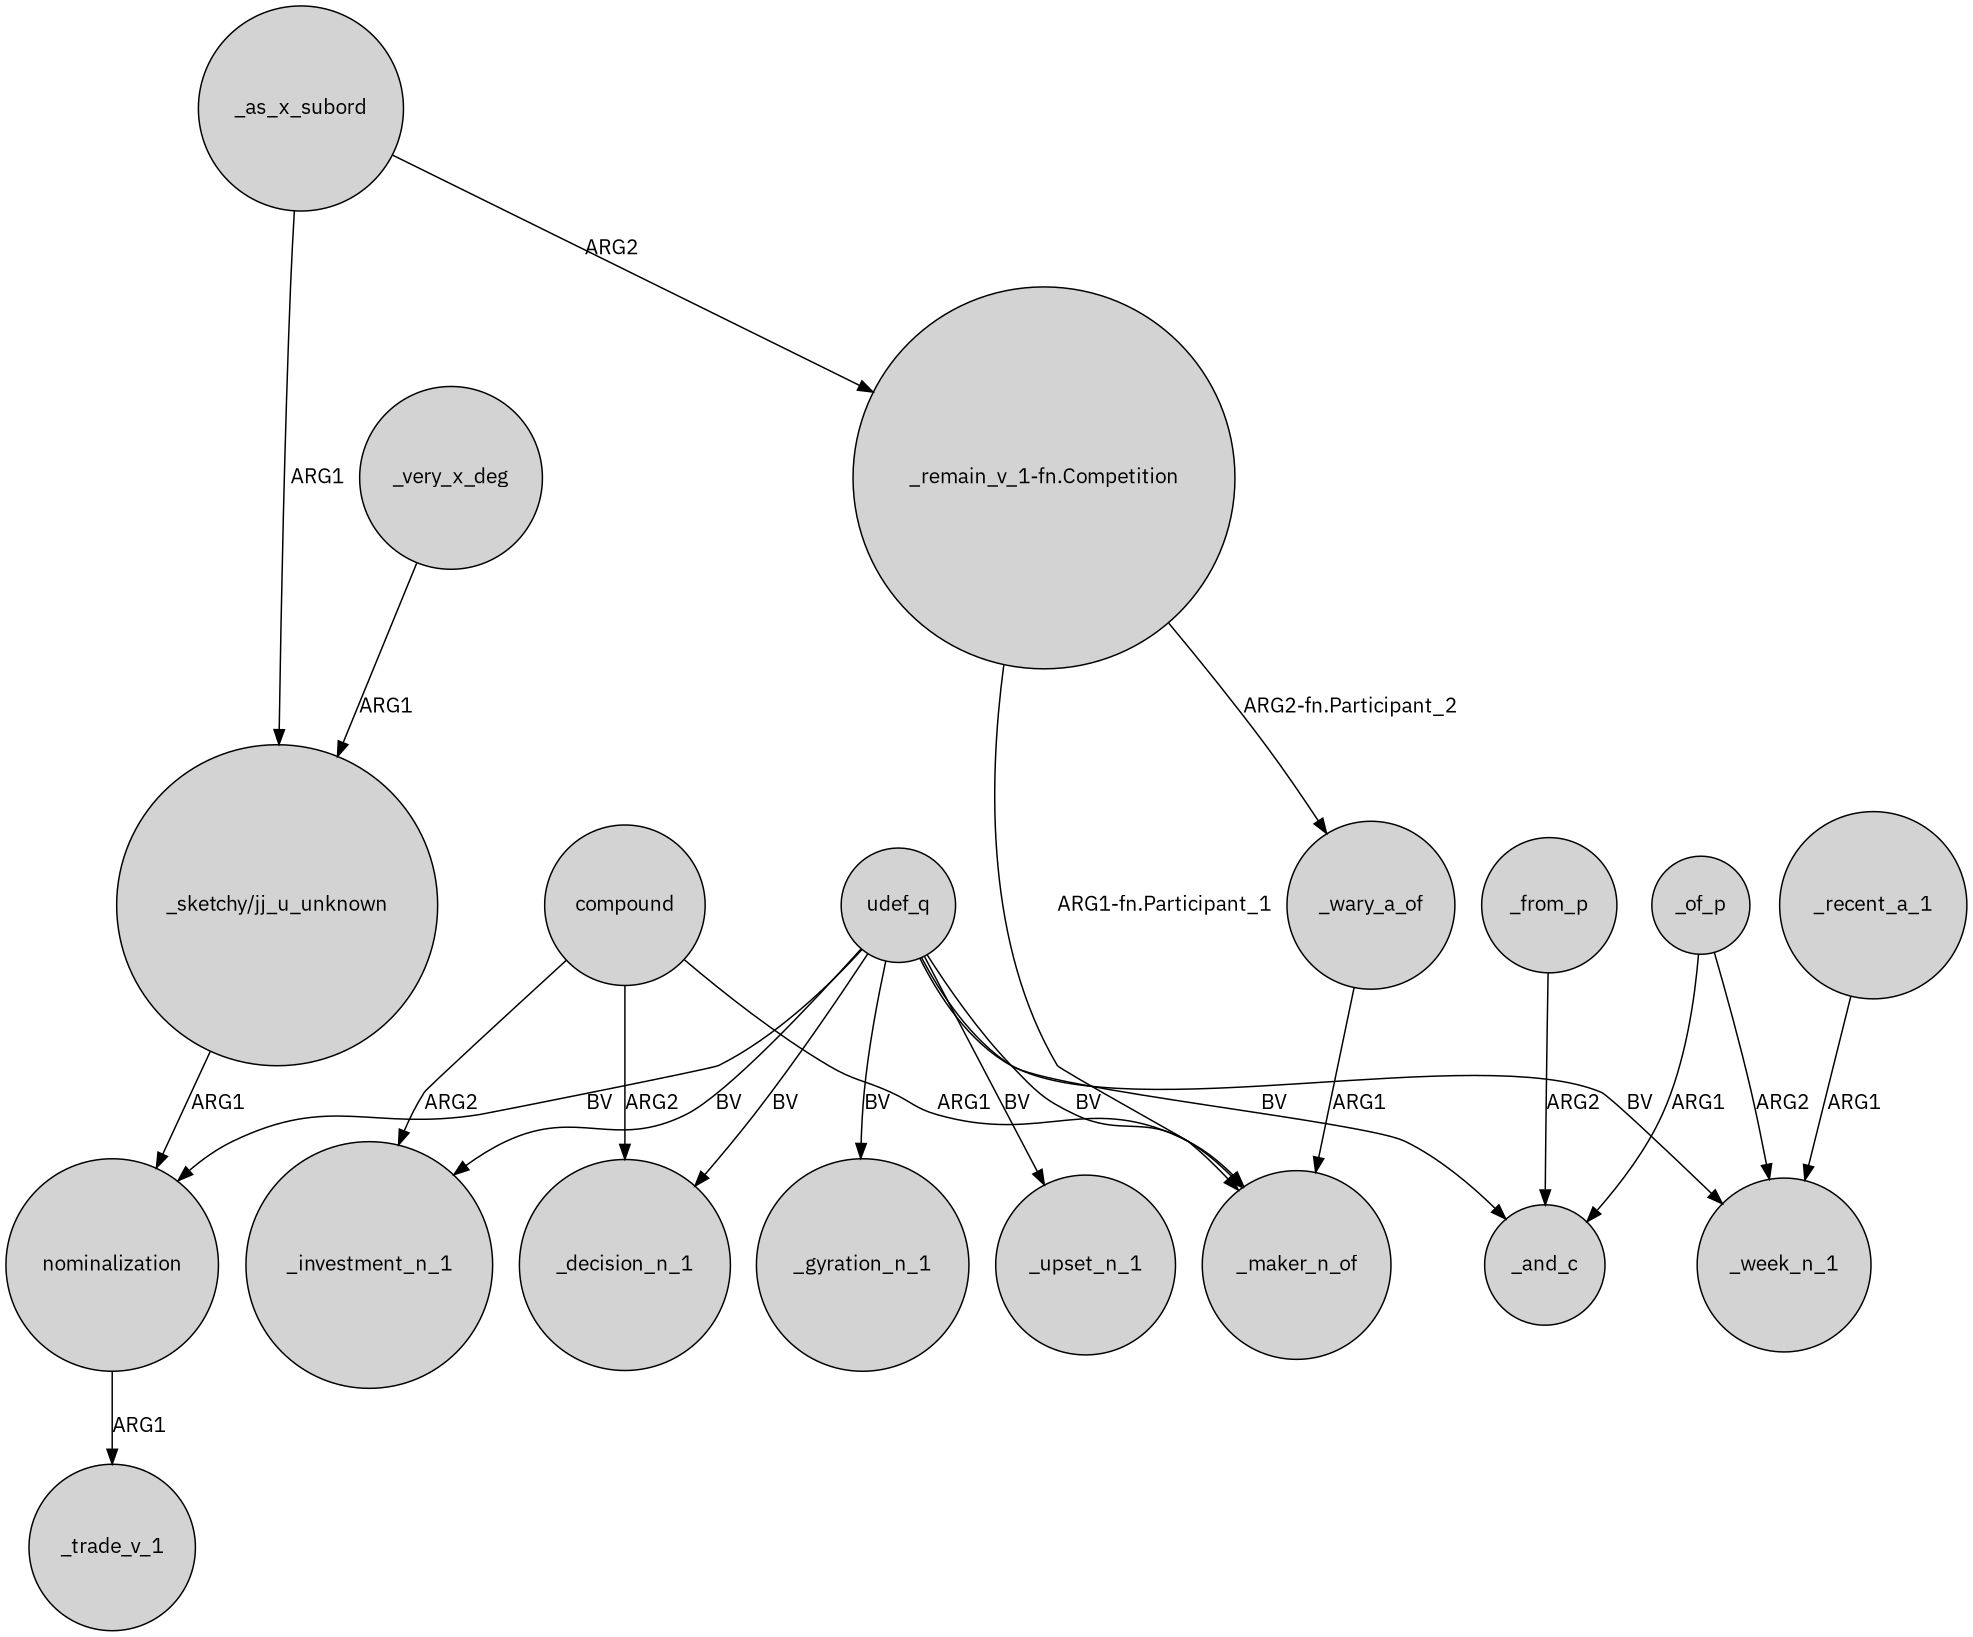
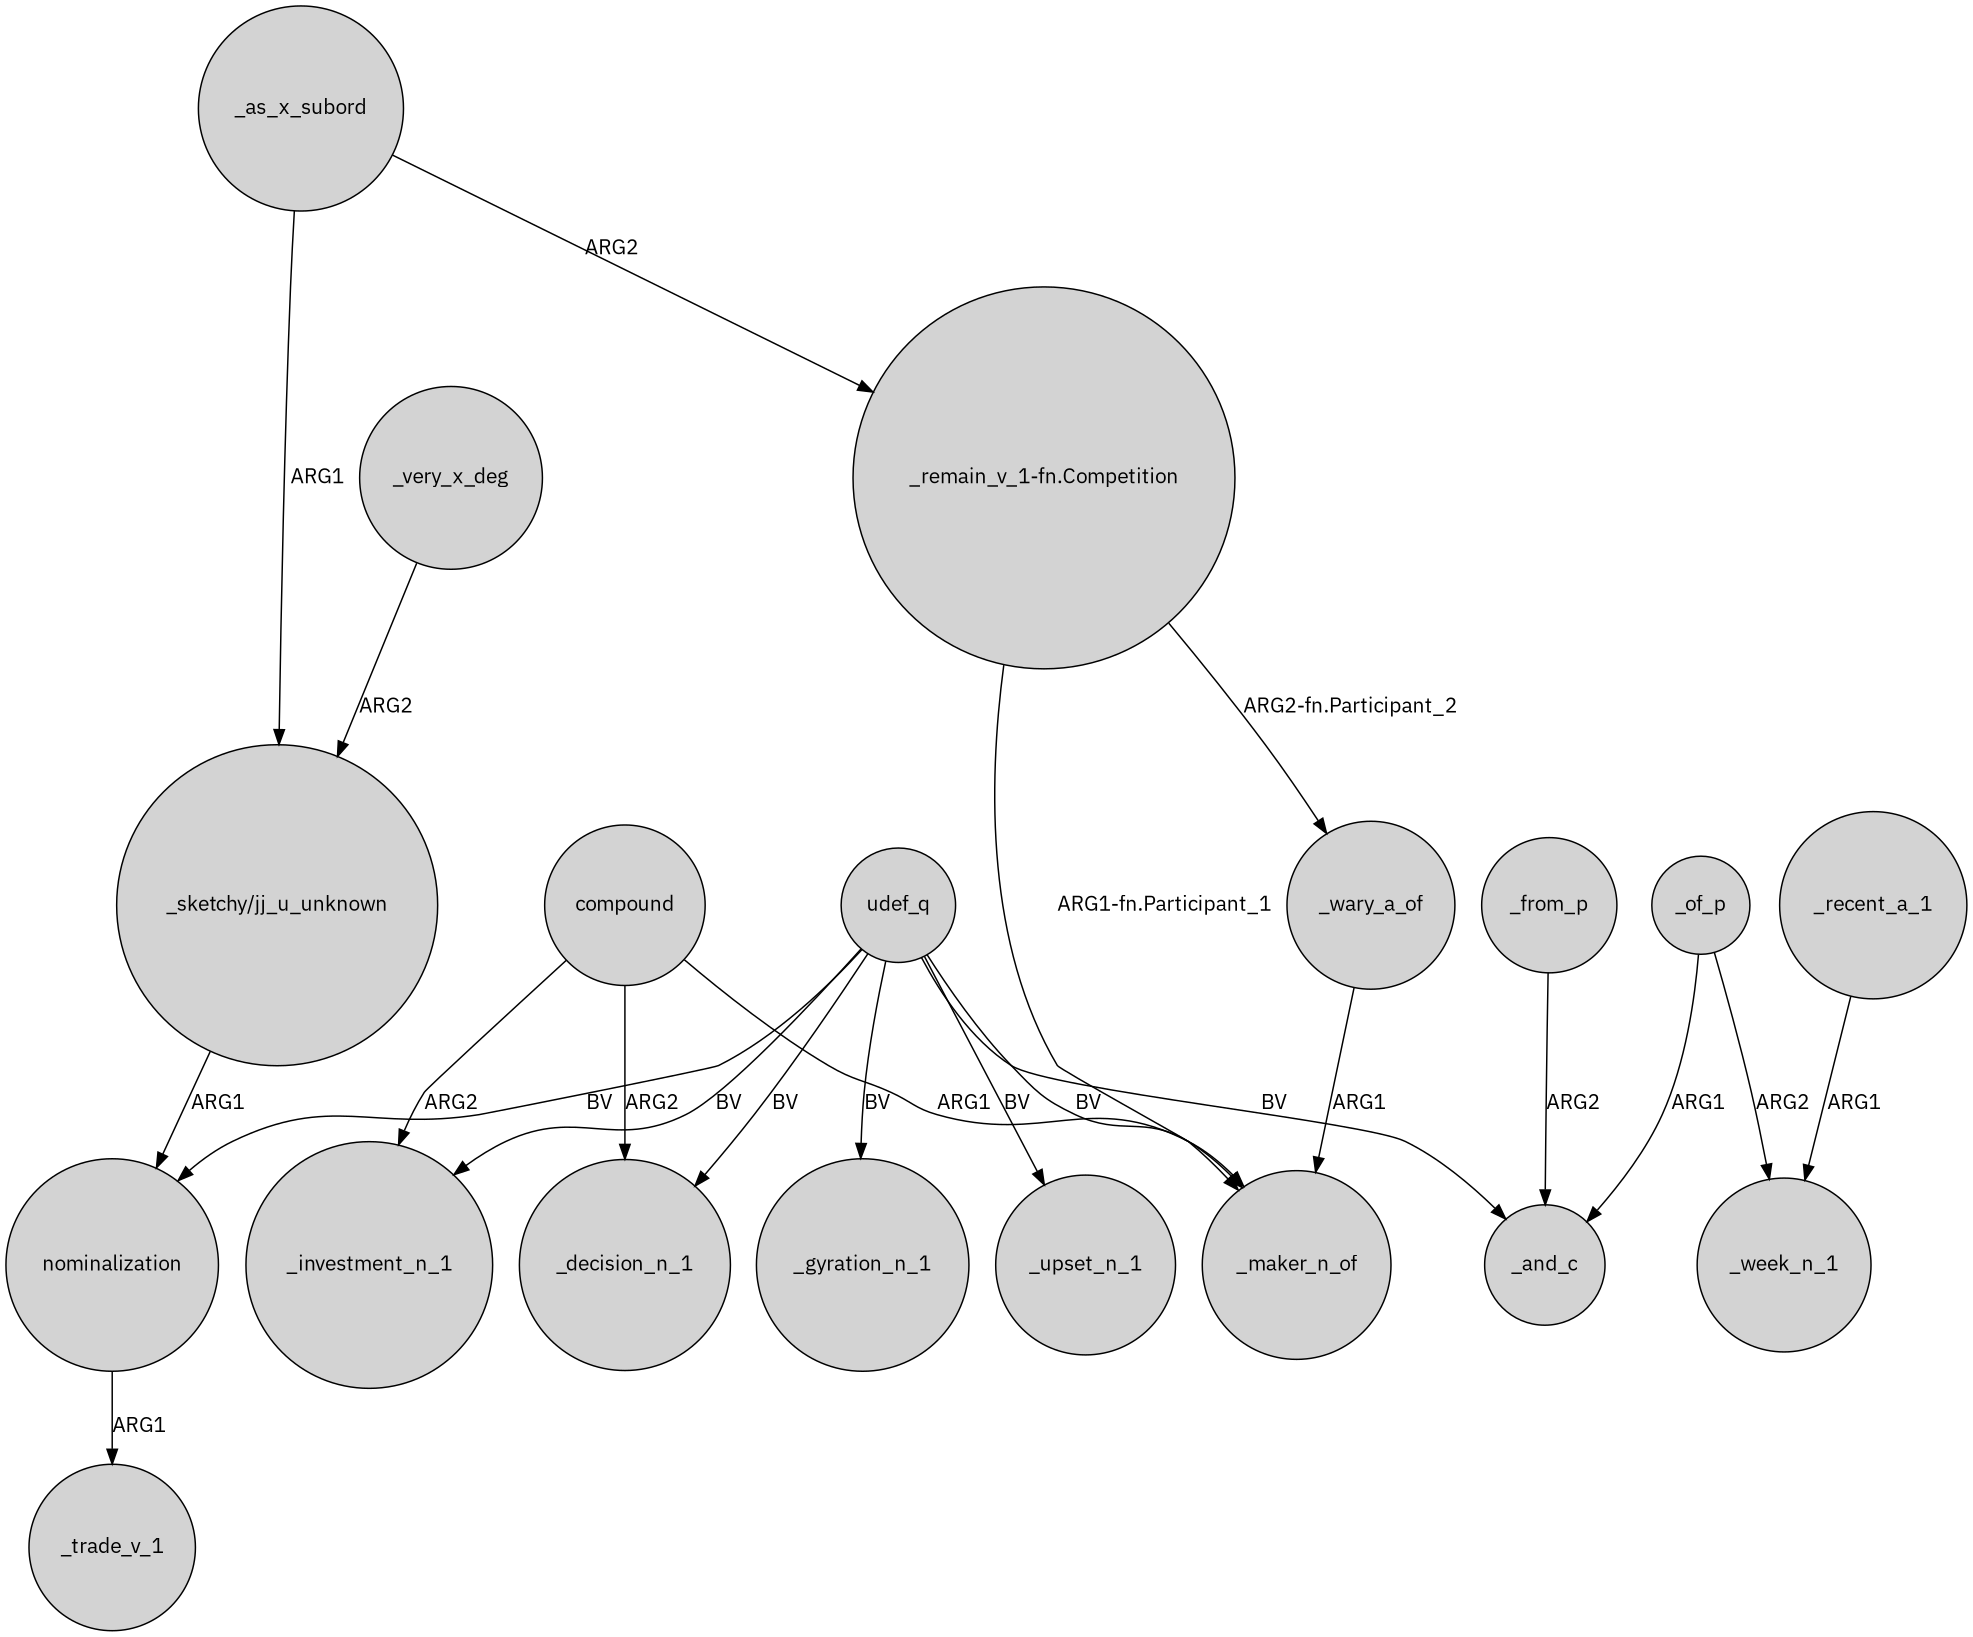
(386, 707) -> (386, 707)
(1309, 1083) -> none
